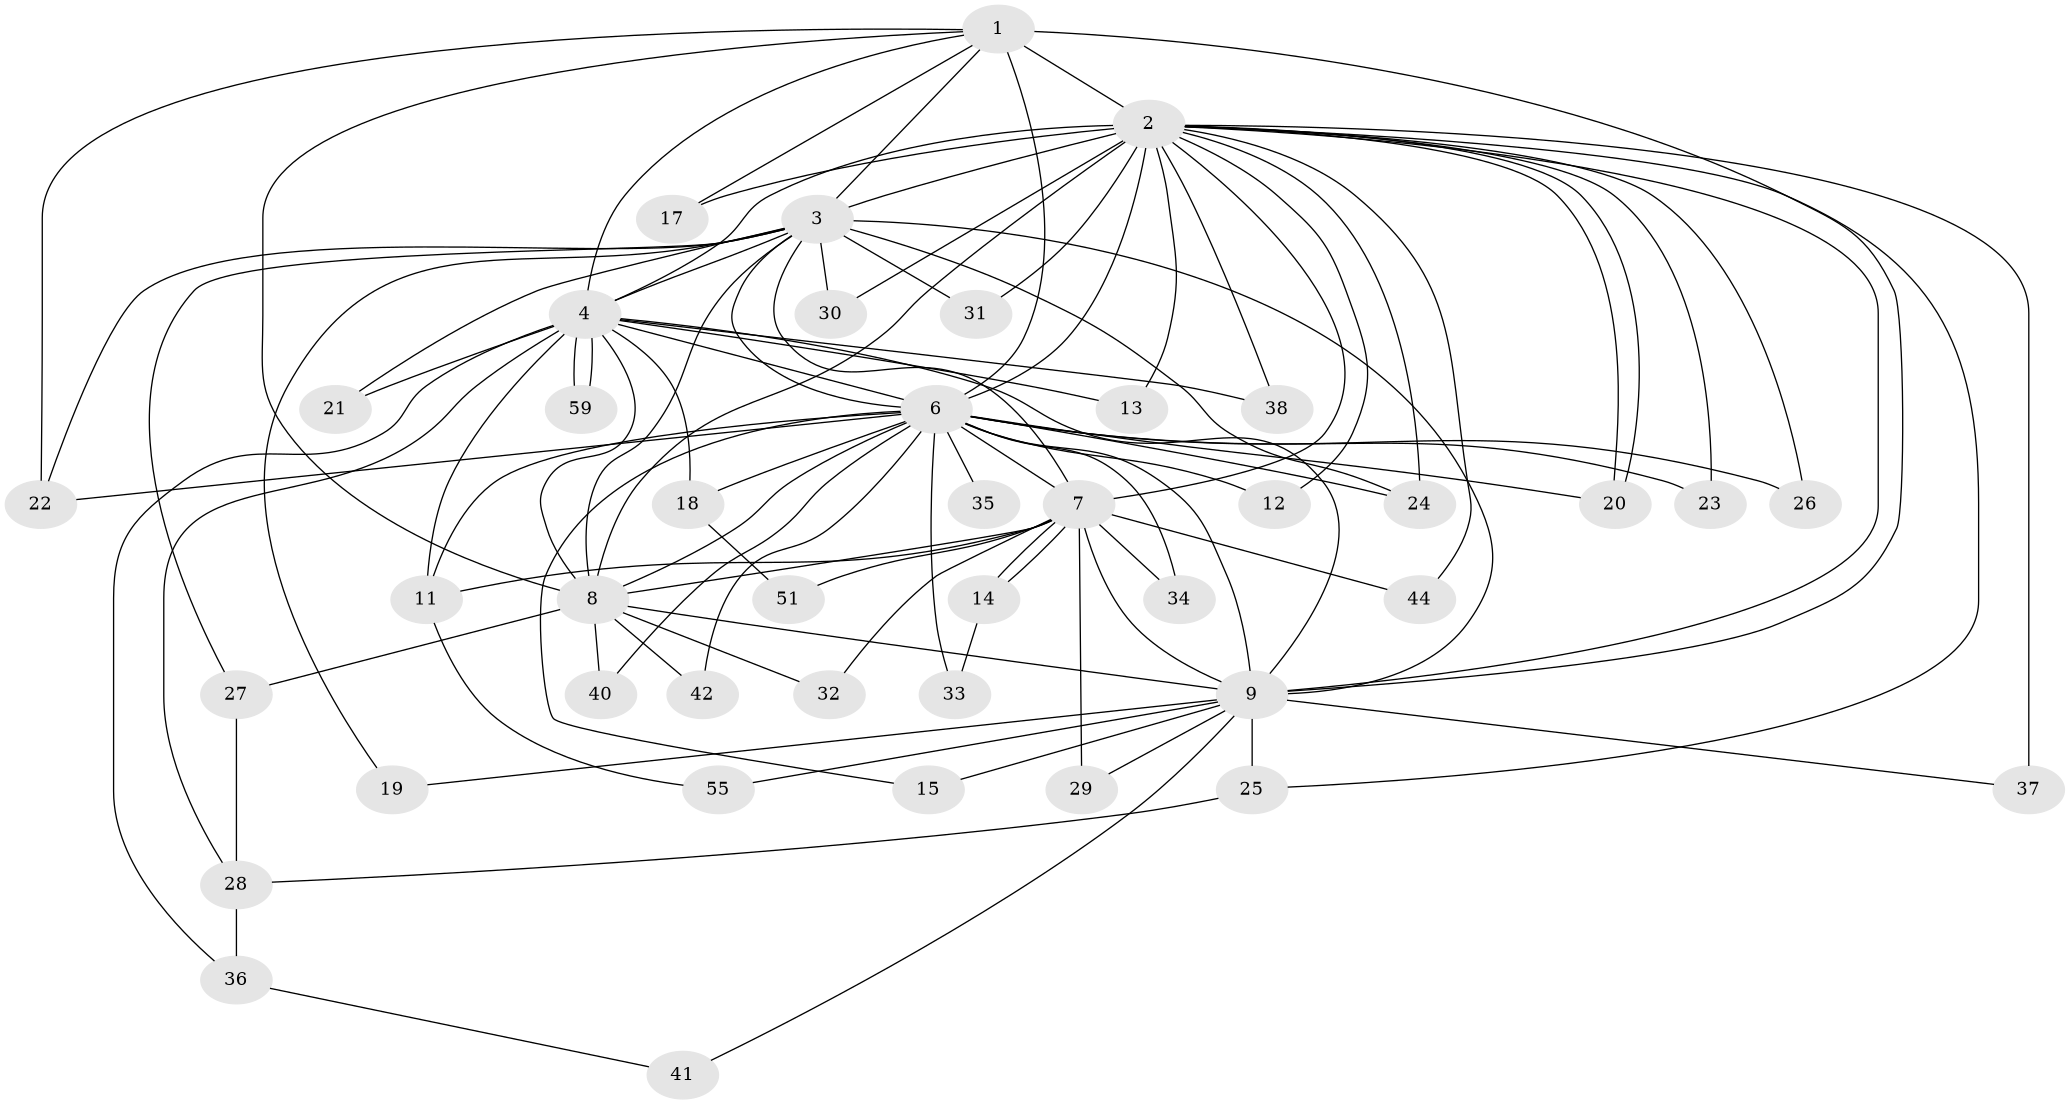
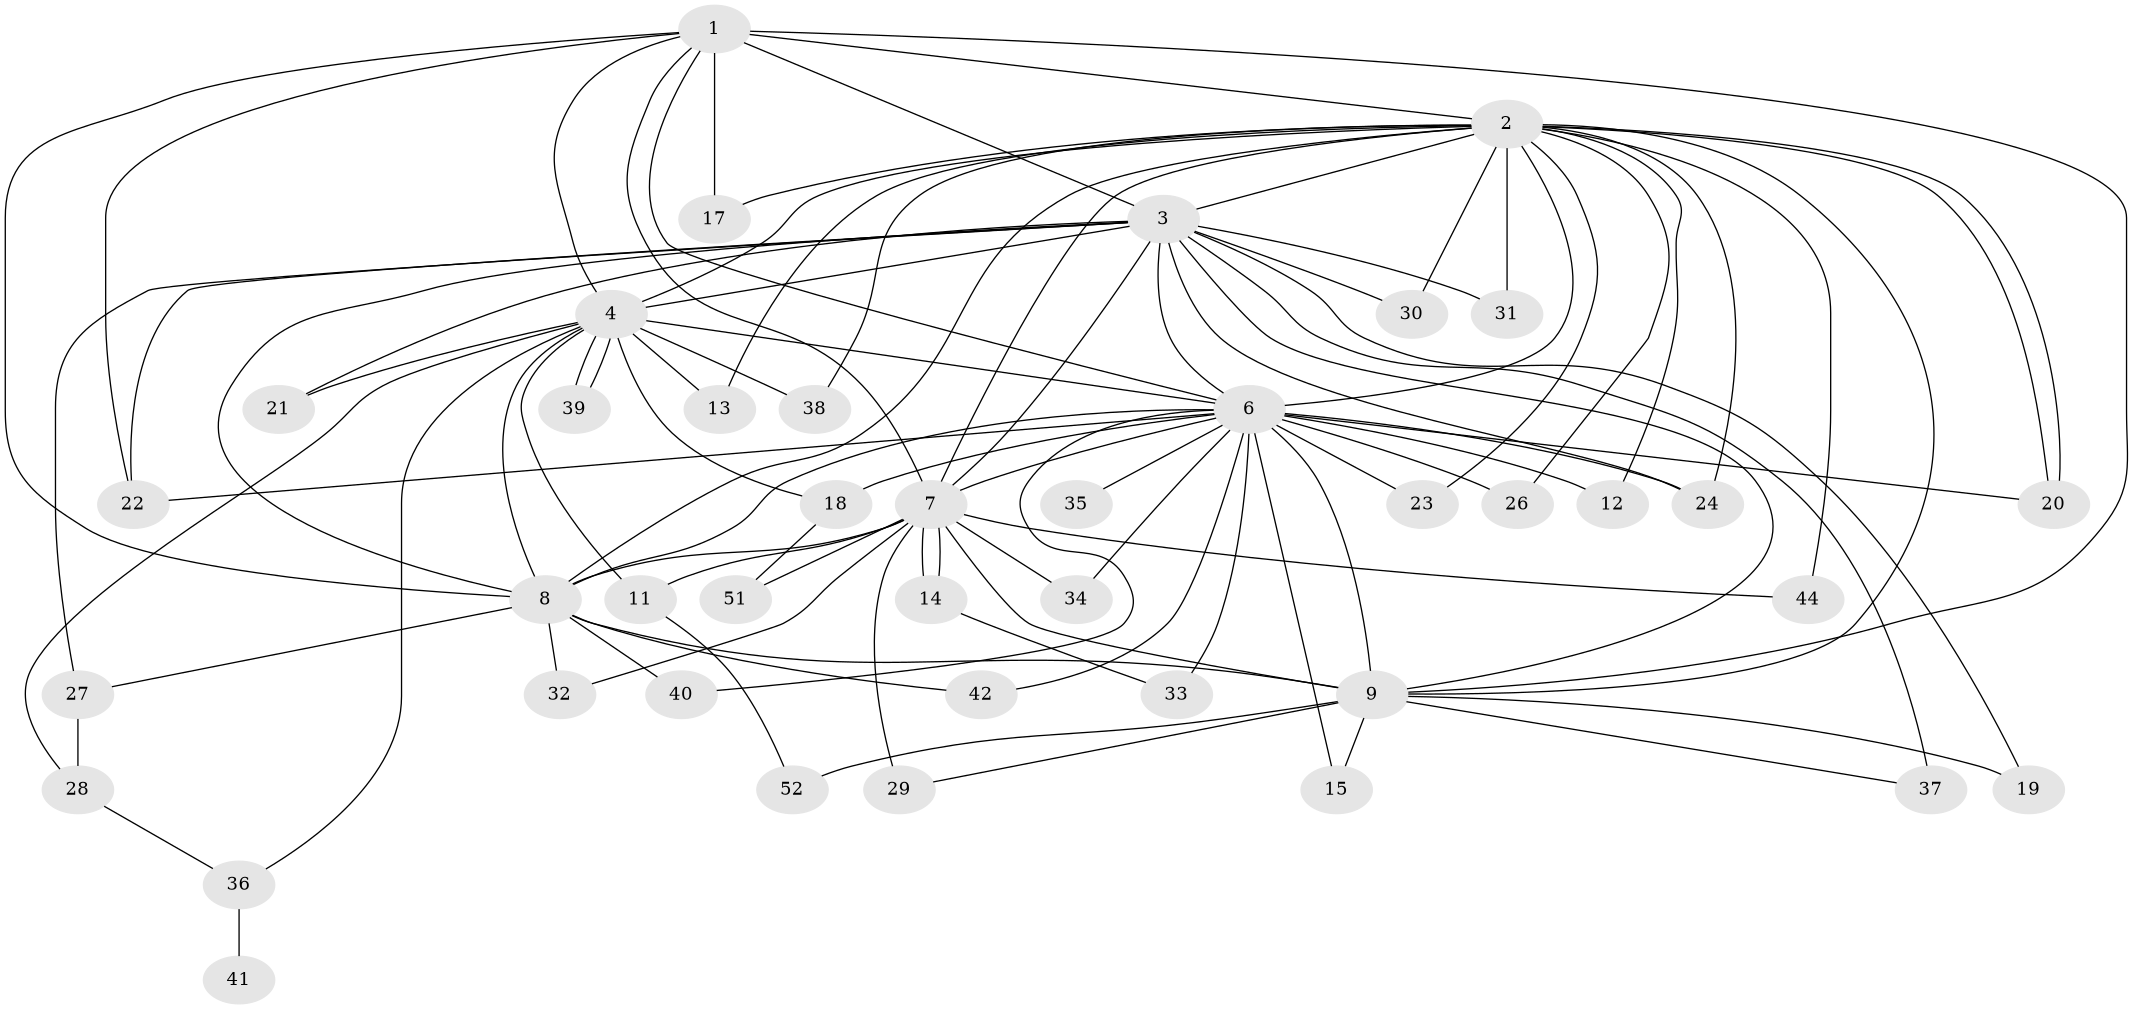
(1856, 191) -> (1636, 403)
none -> (713, 308)
(581, 409) -> (575, 409)
(1035, 410) -> none
(548, 460) -> none
(719, 790) -> (792, 790)
(1252, 790) -> none
(987, 909) -> none
